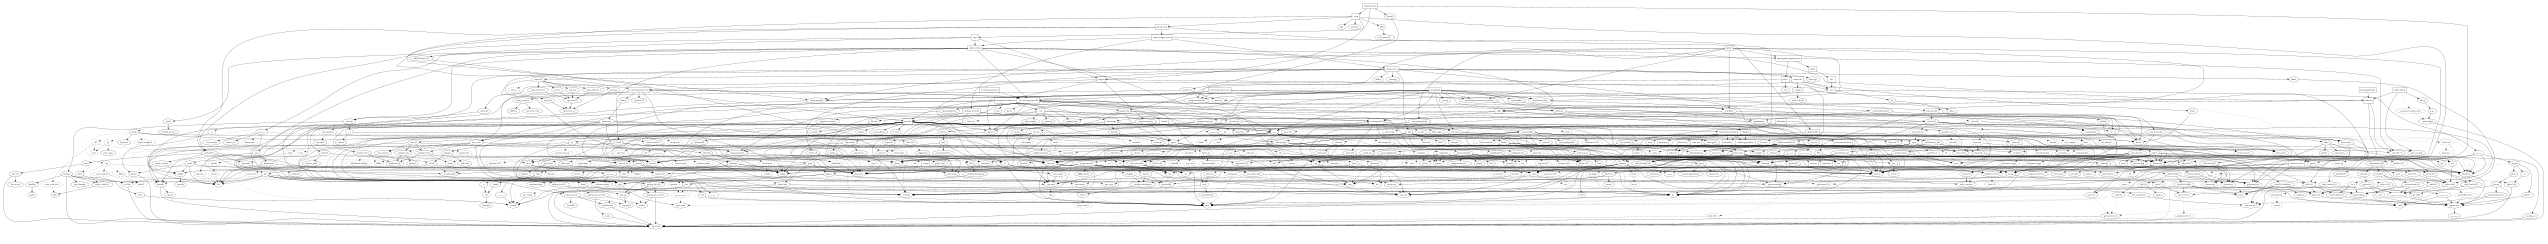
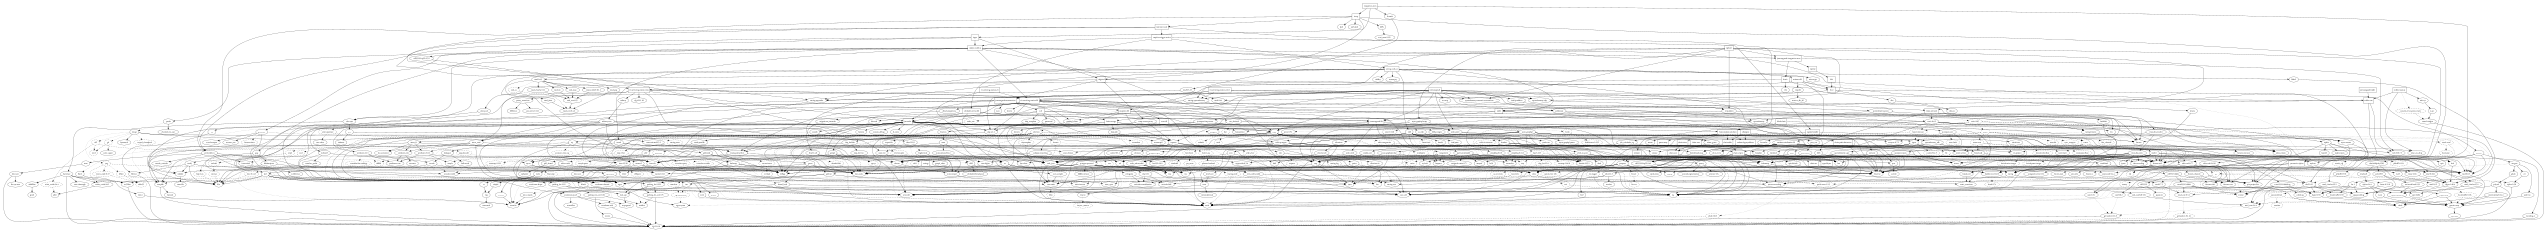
(726, 144) -> (736, 128)
